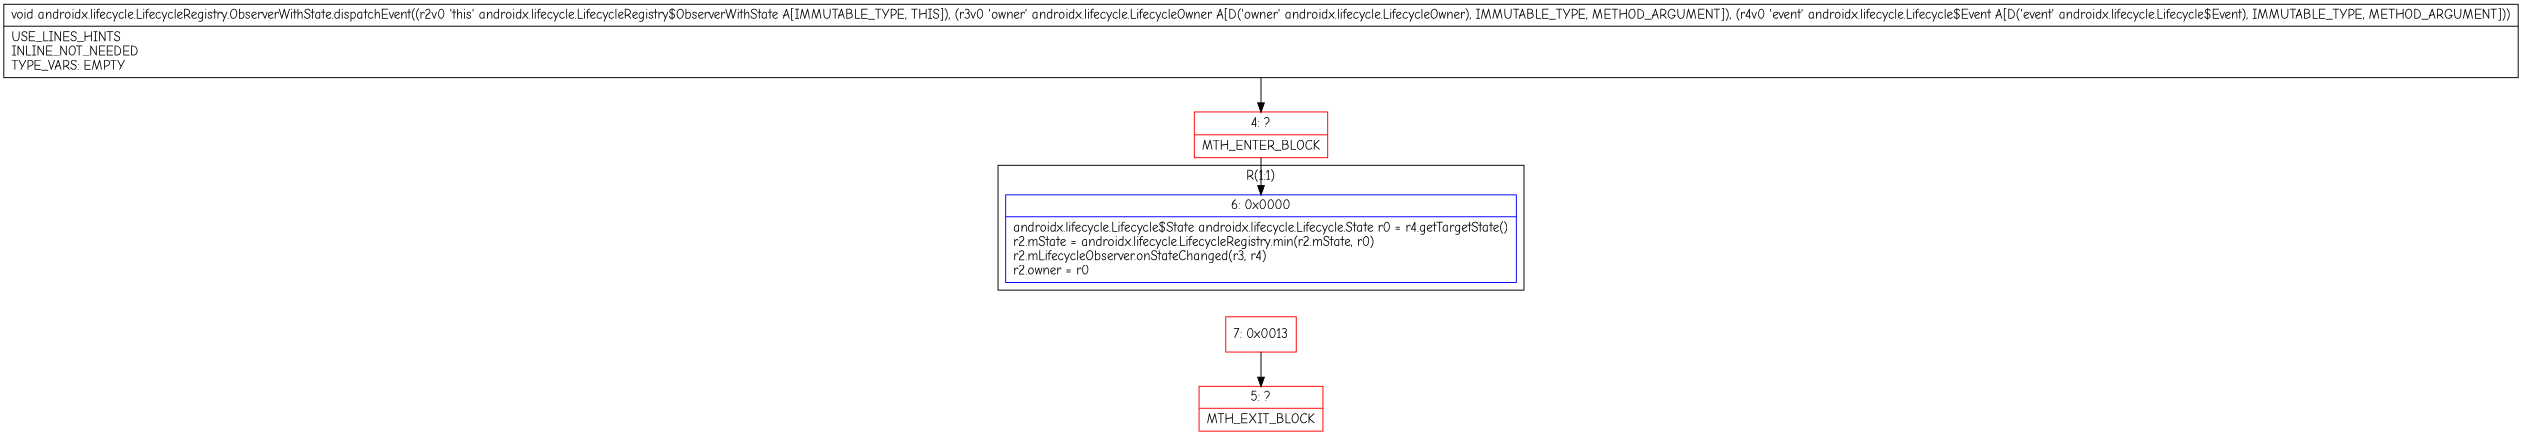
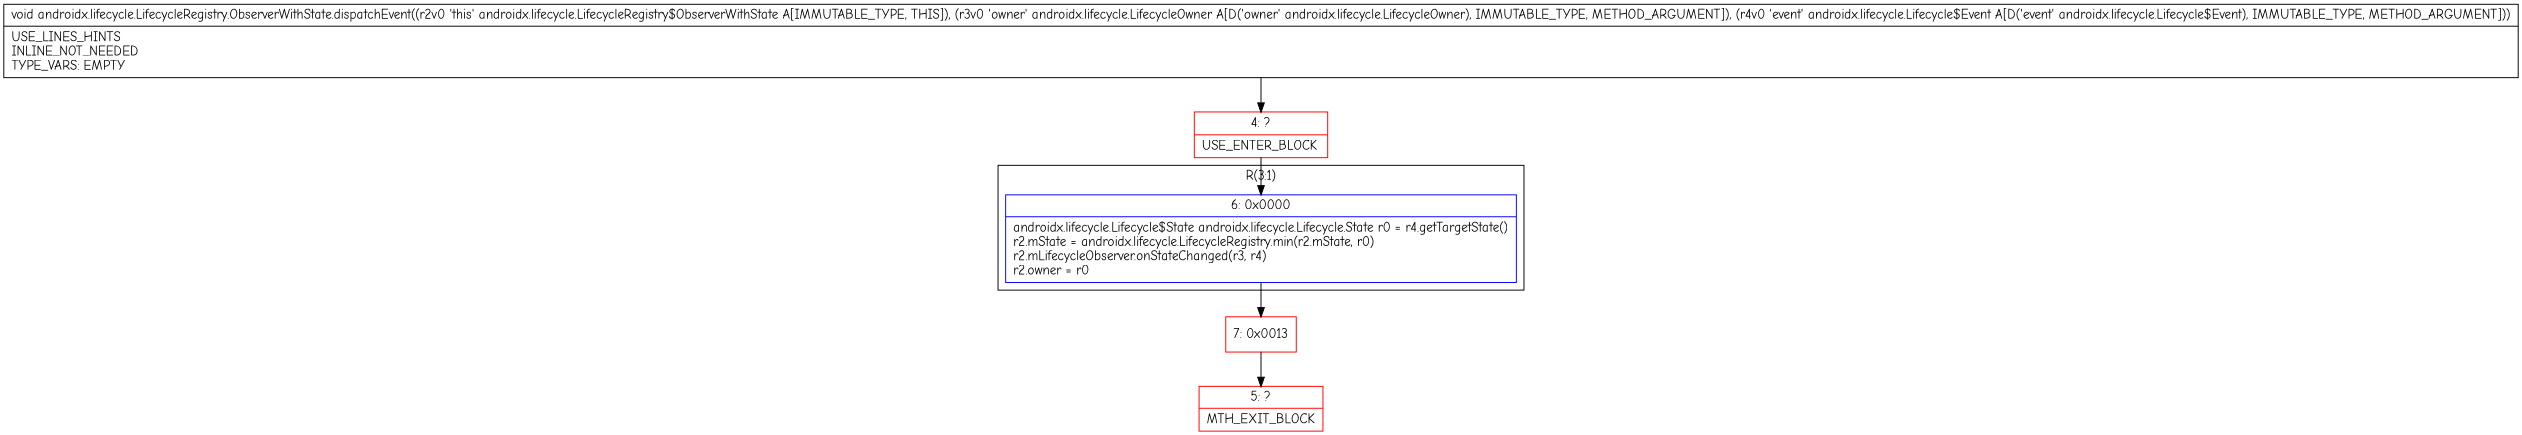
(1261, 146) -> (1260, 146)
(1261, 176) -> (1261, 176)
none -> (1261, 296)
